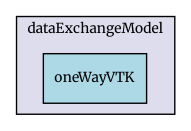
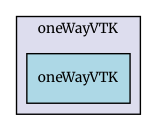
(96, 30) -> (78, 30)
